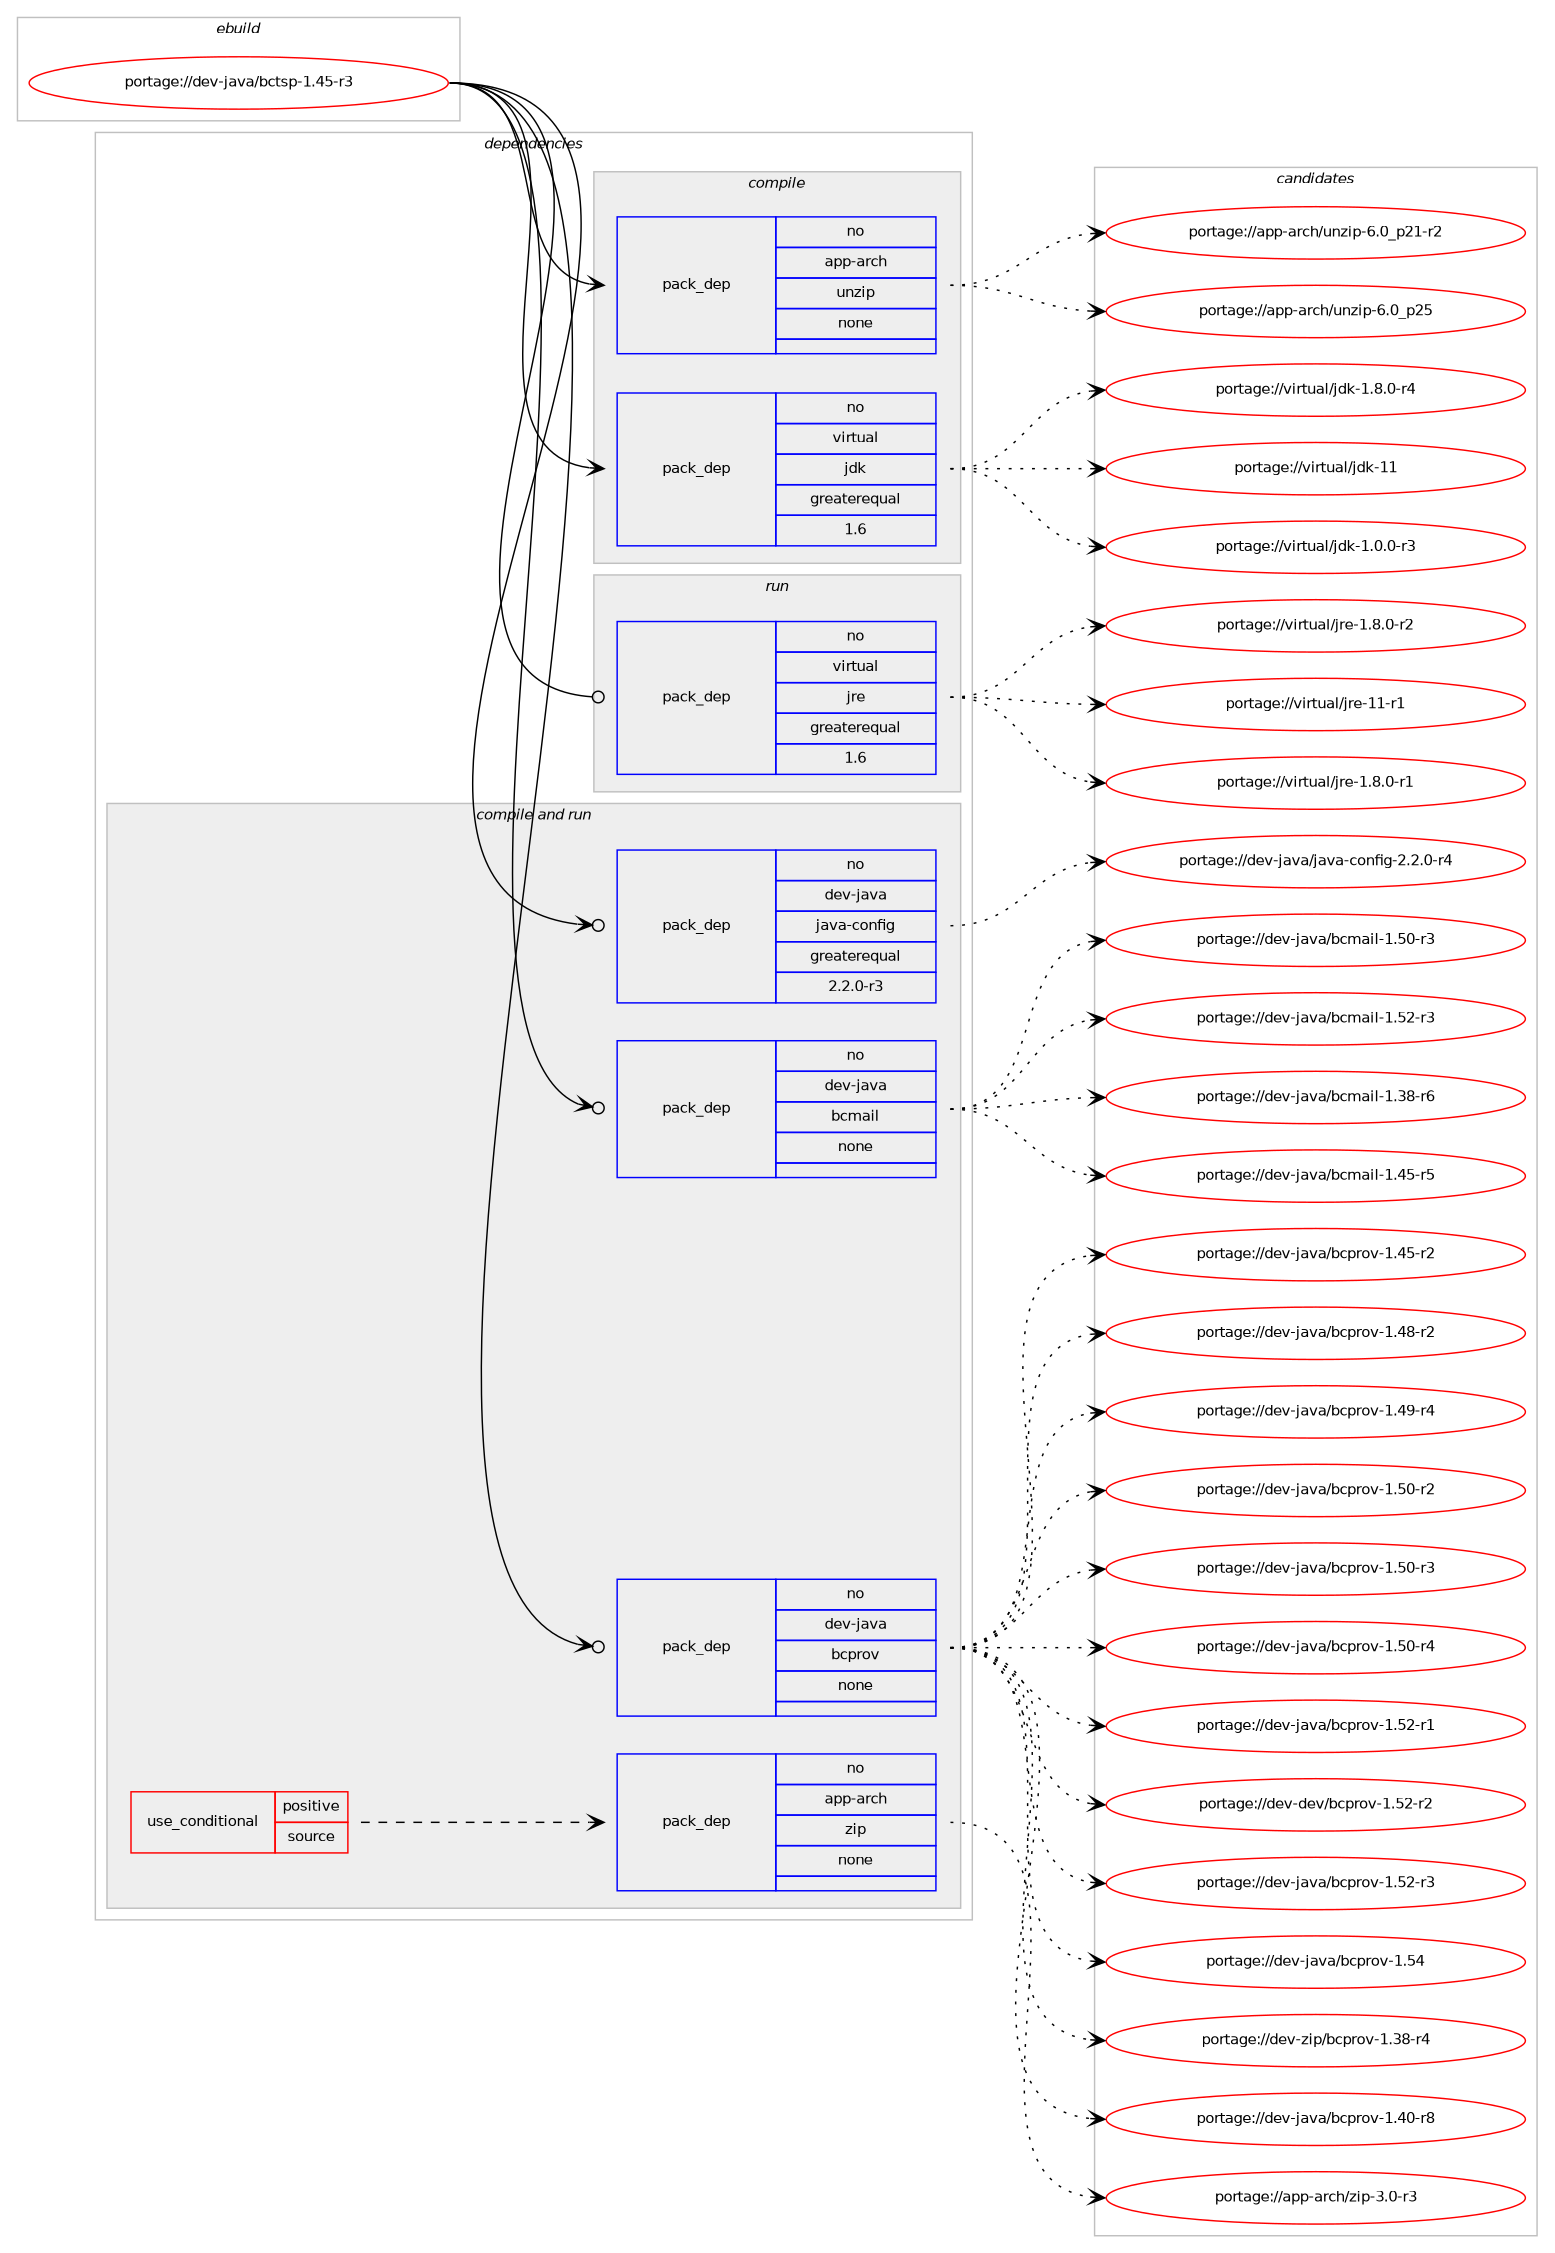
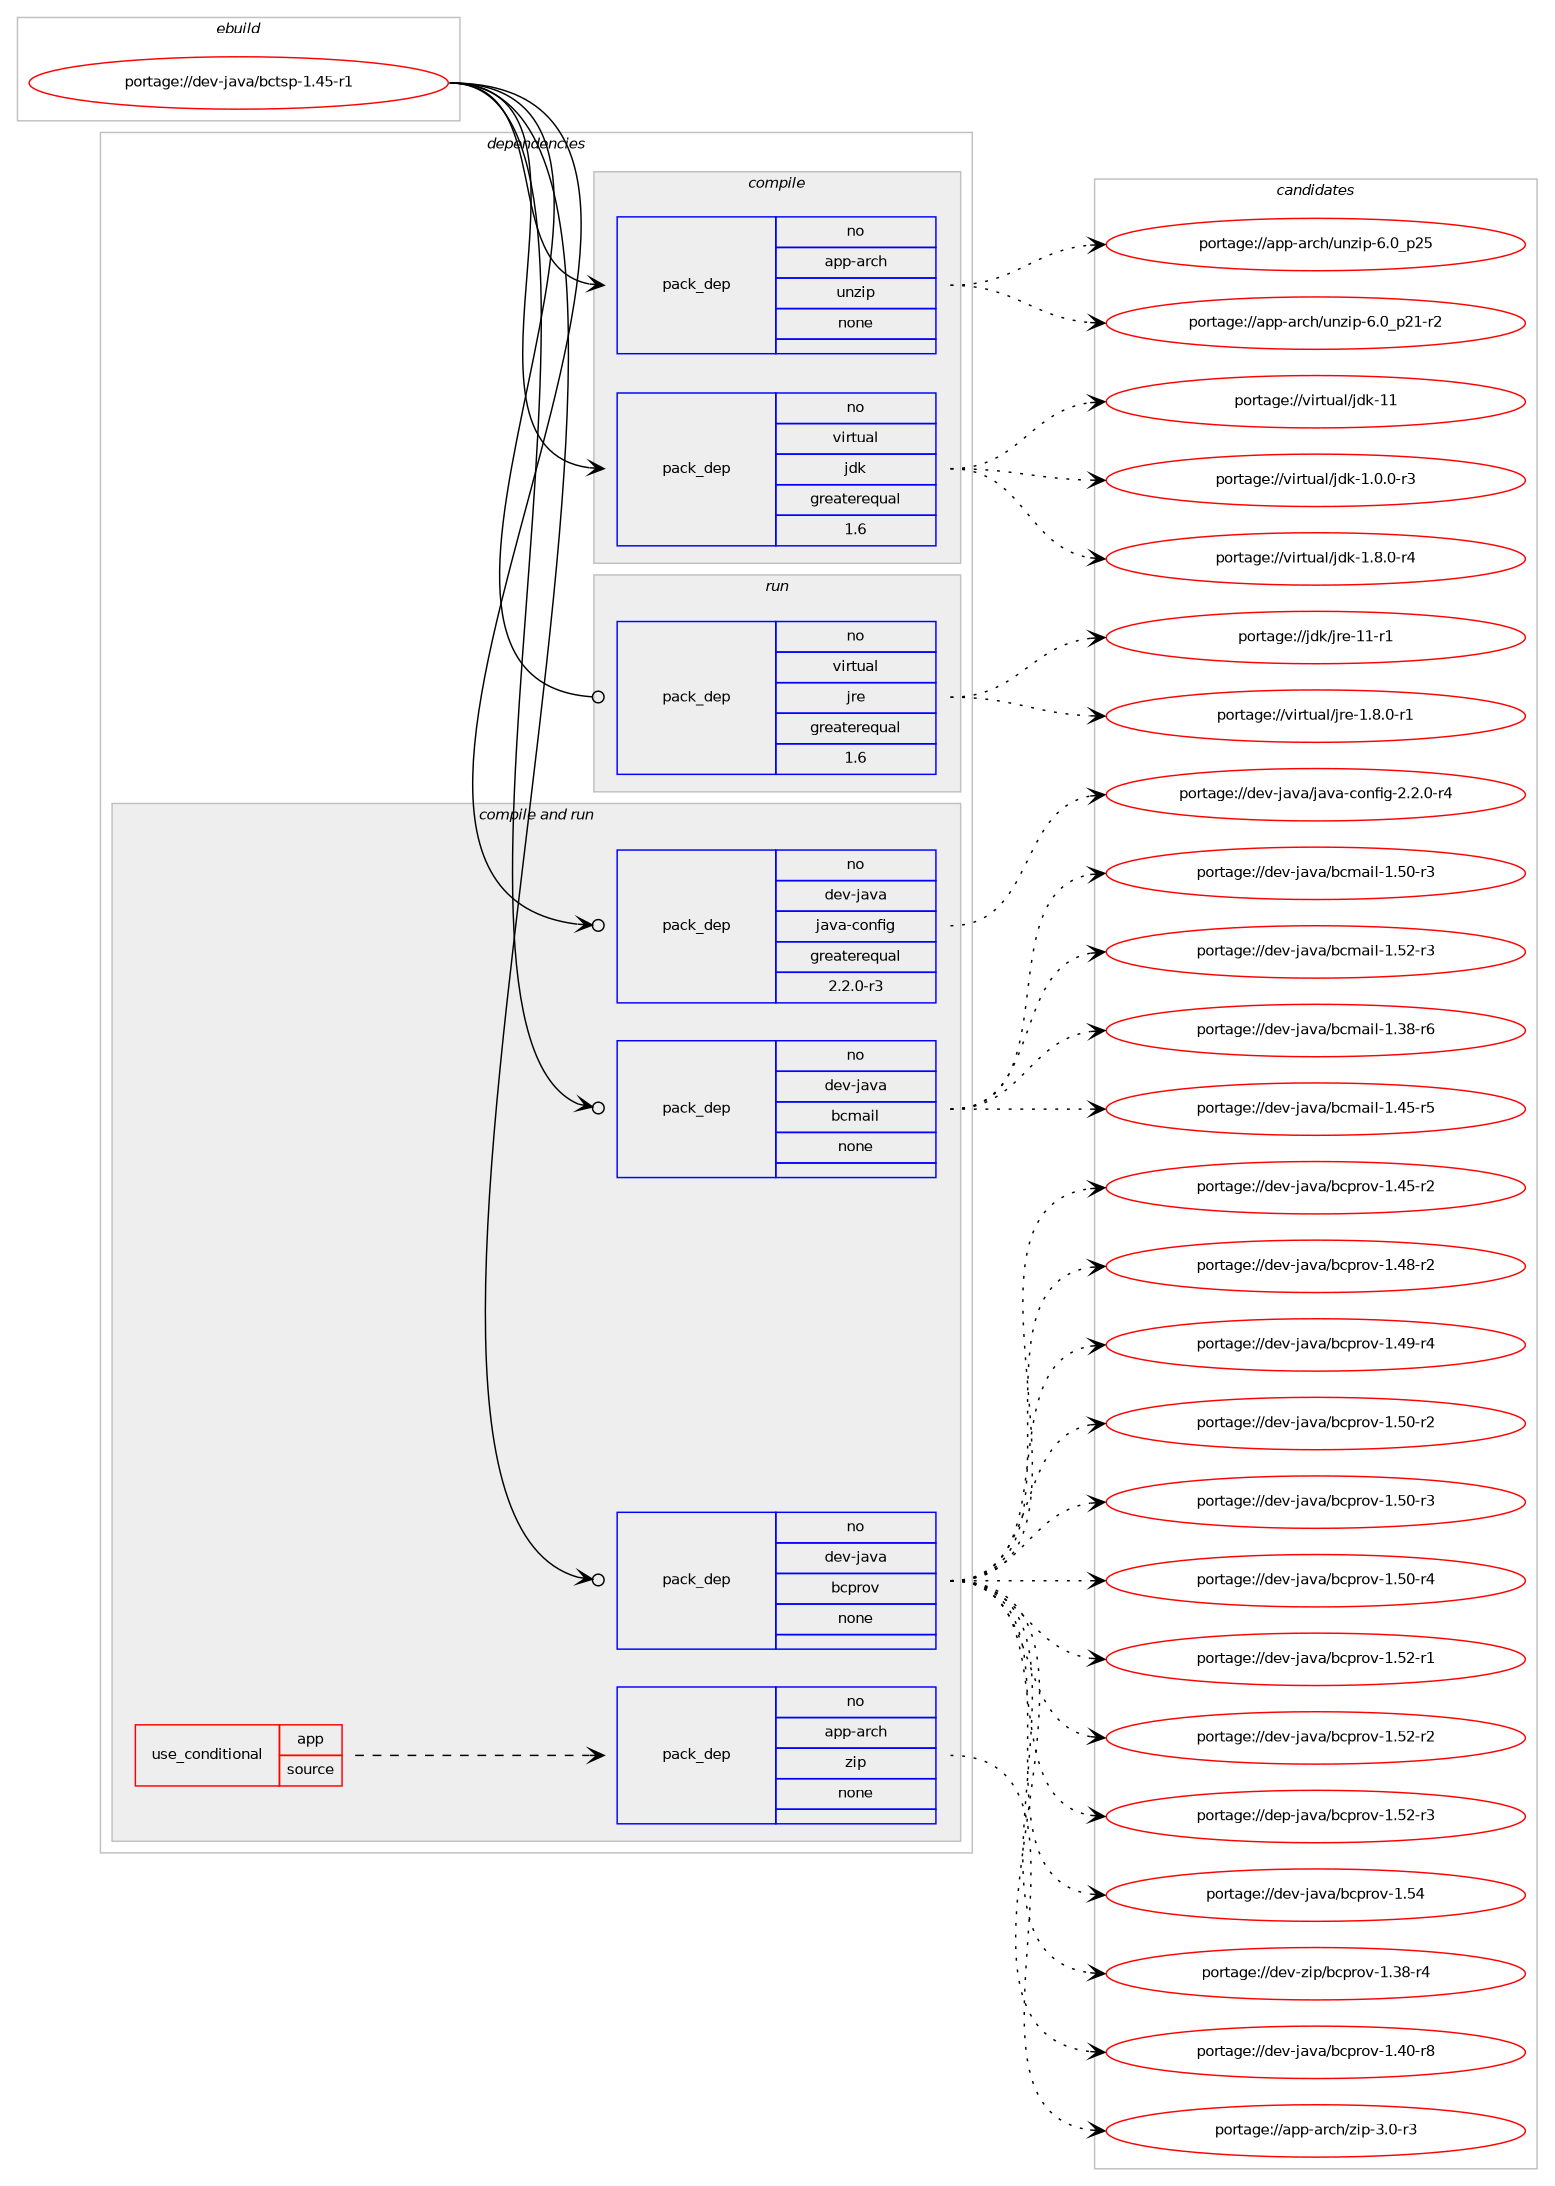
(239, 83) -> (239, 83)
(1316, 626) -> none
(1316, 704) -> (1316, 638)
(1316, 1805) -> (1316, 1738)
(311, 1806) -> (311, 1739)
(1316, 1883) -> (1316, 1817)
